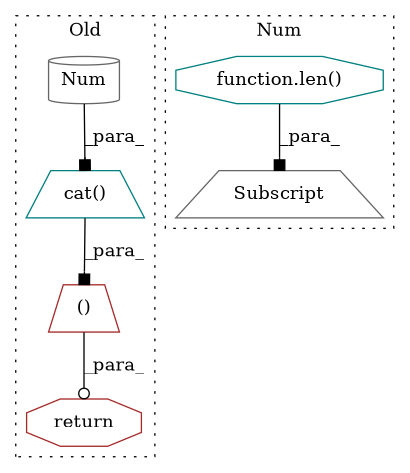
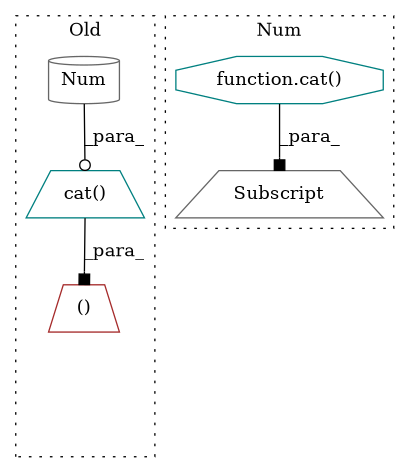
(280, 80) -> (280, 80)
(85, 132) -> (85, 132)
(84, 423) -> none
